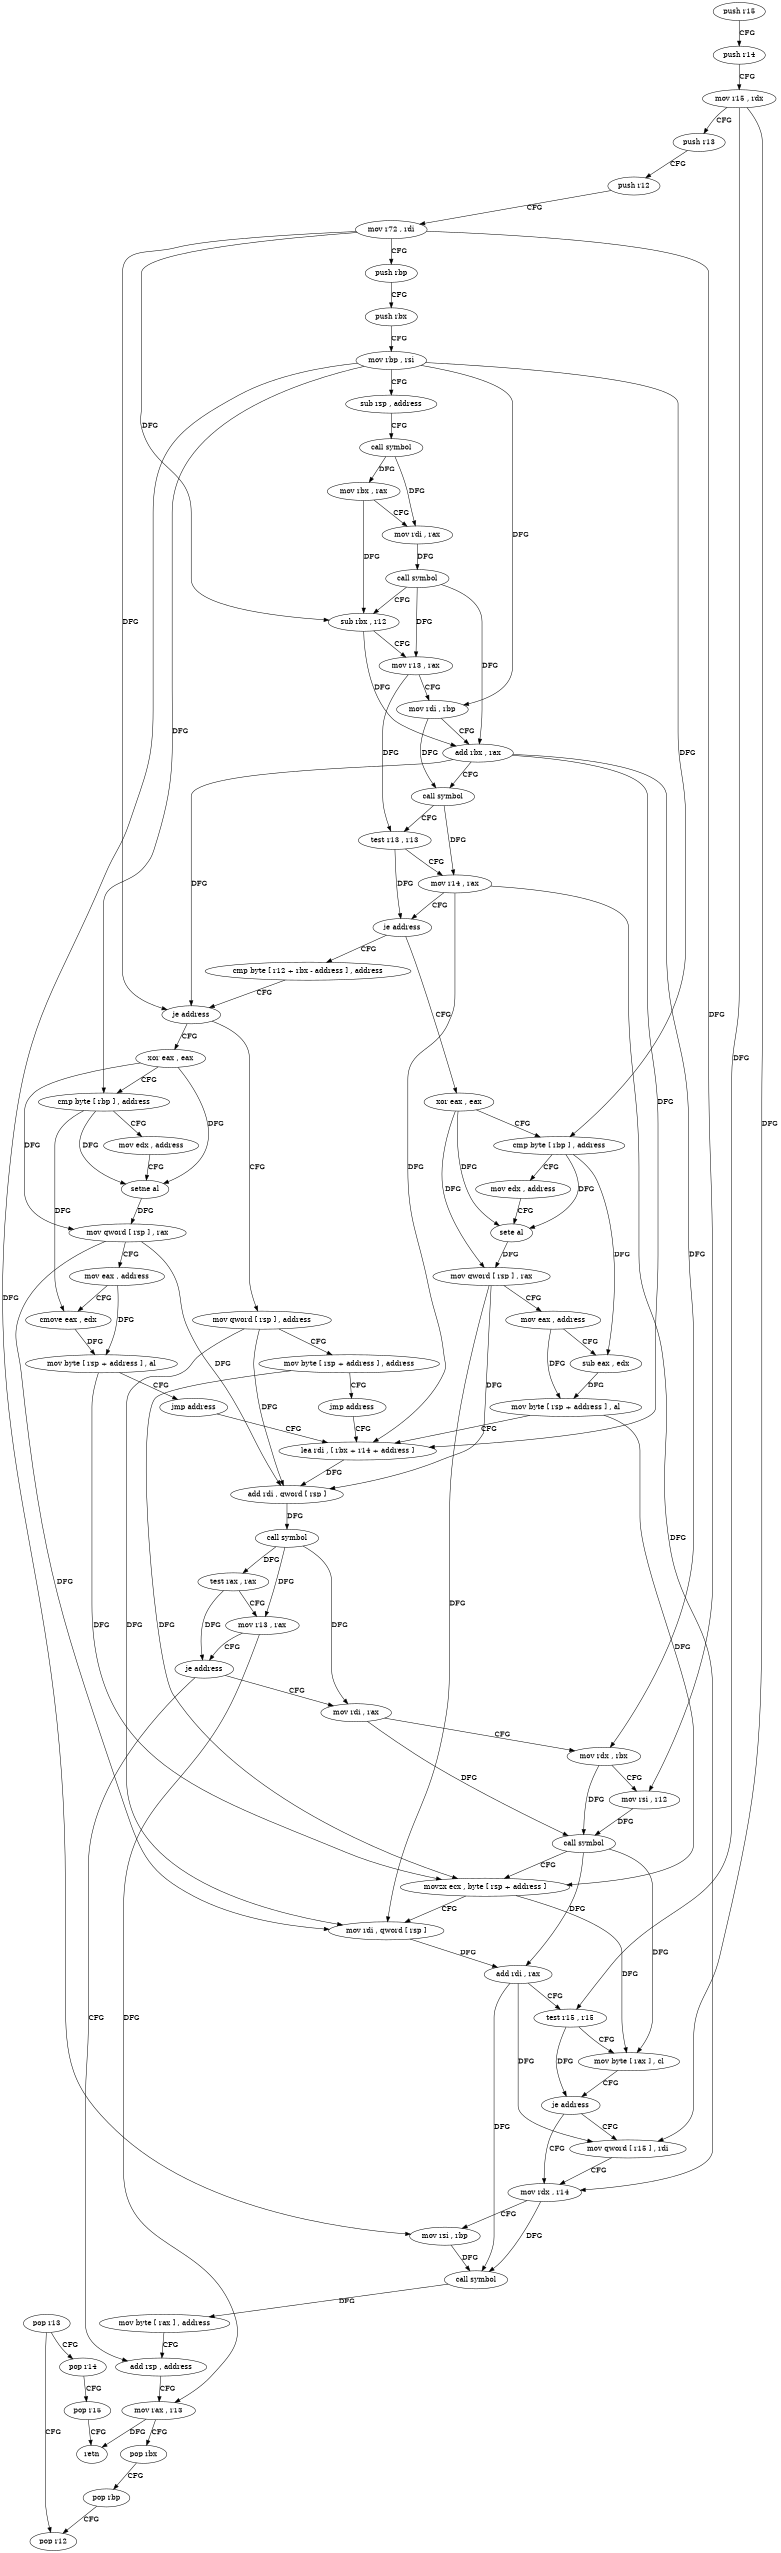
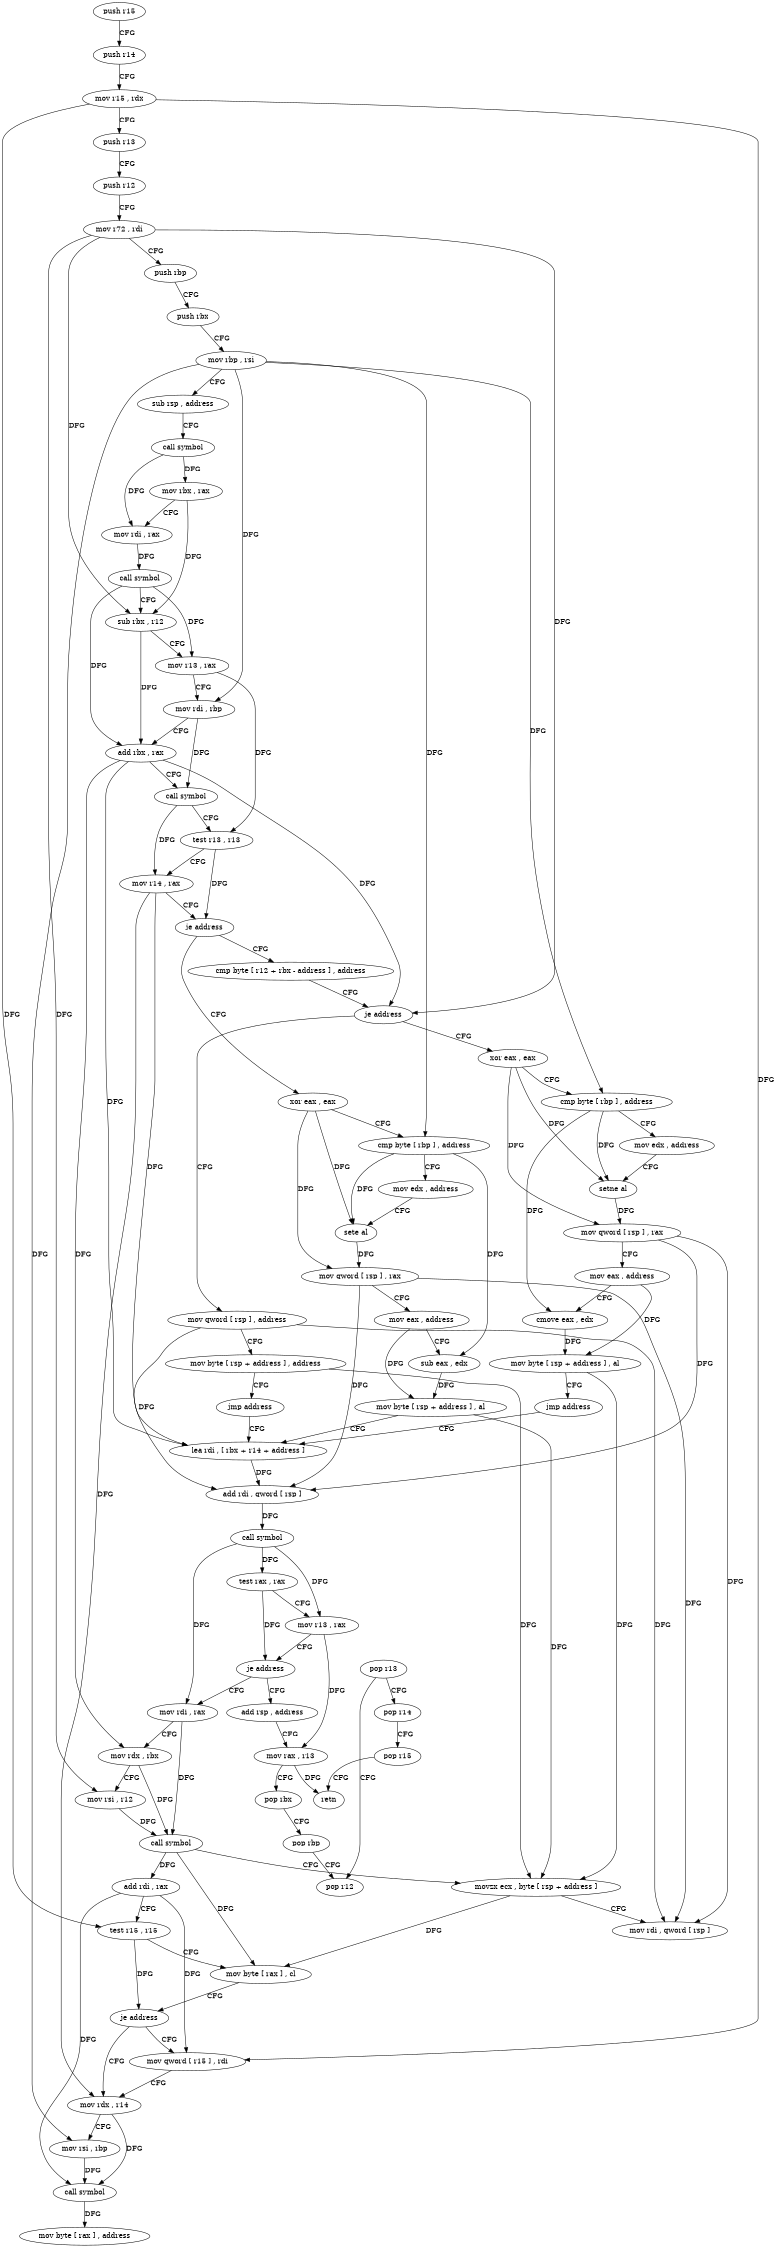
(451, 1952) -> none
(163, 2343) -> none
